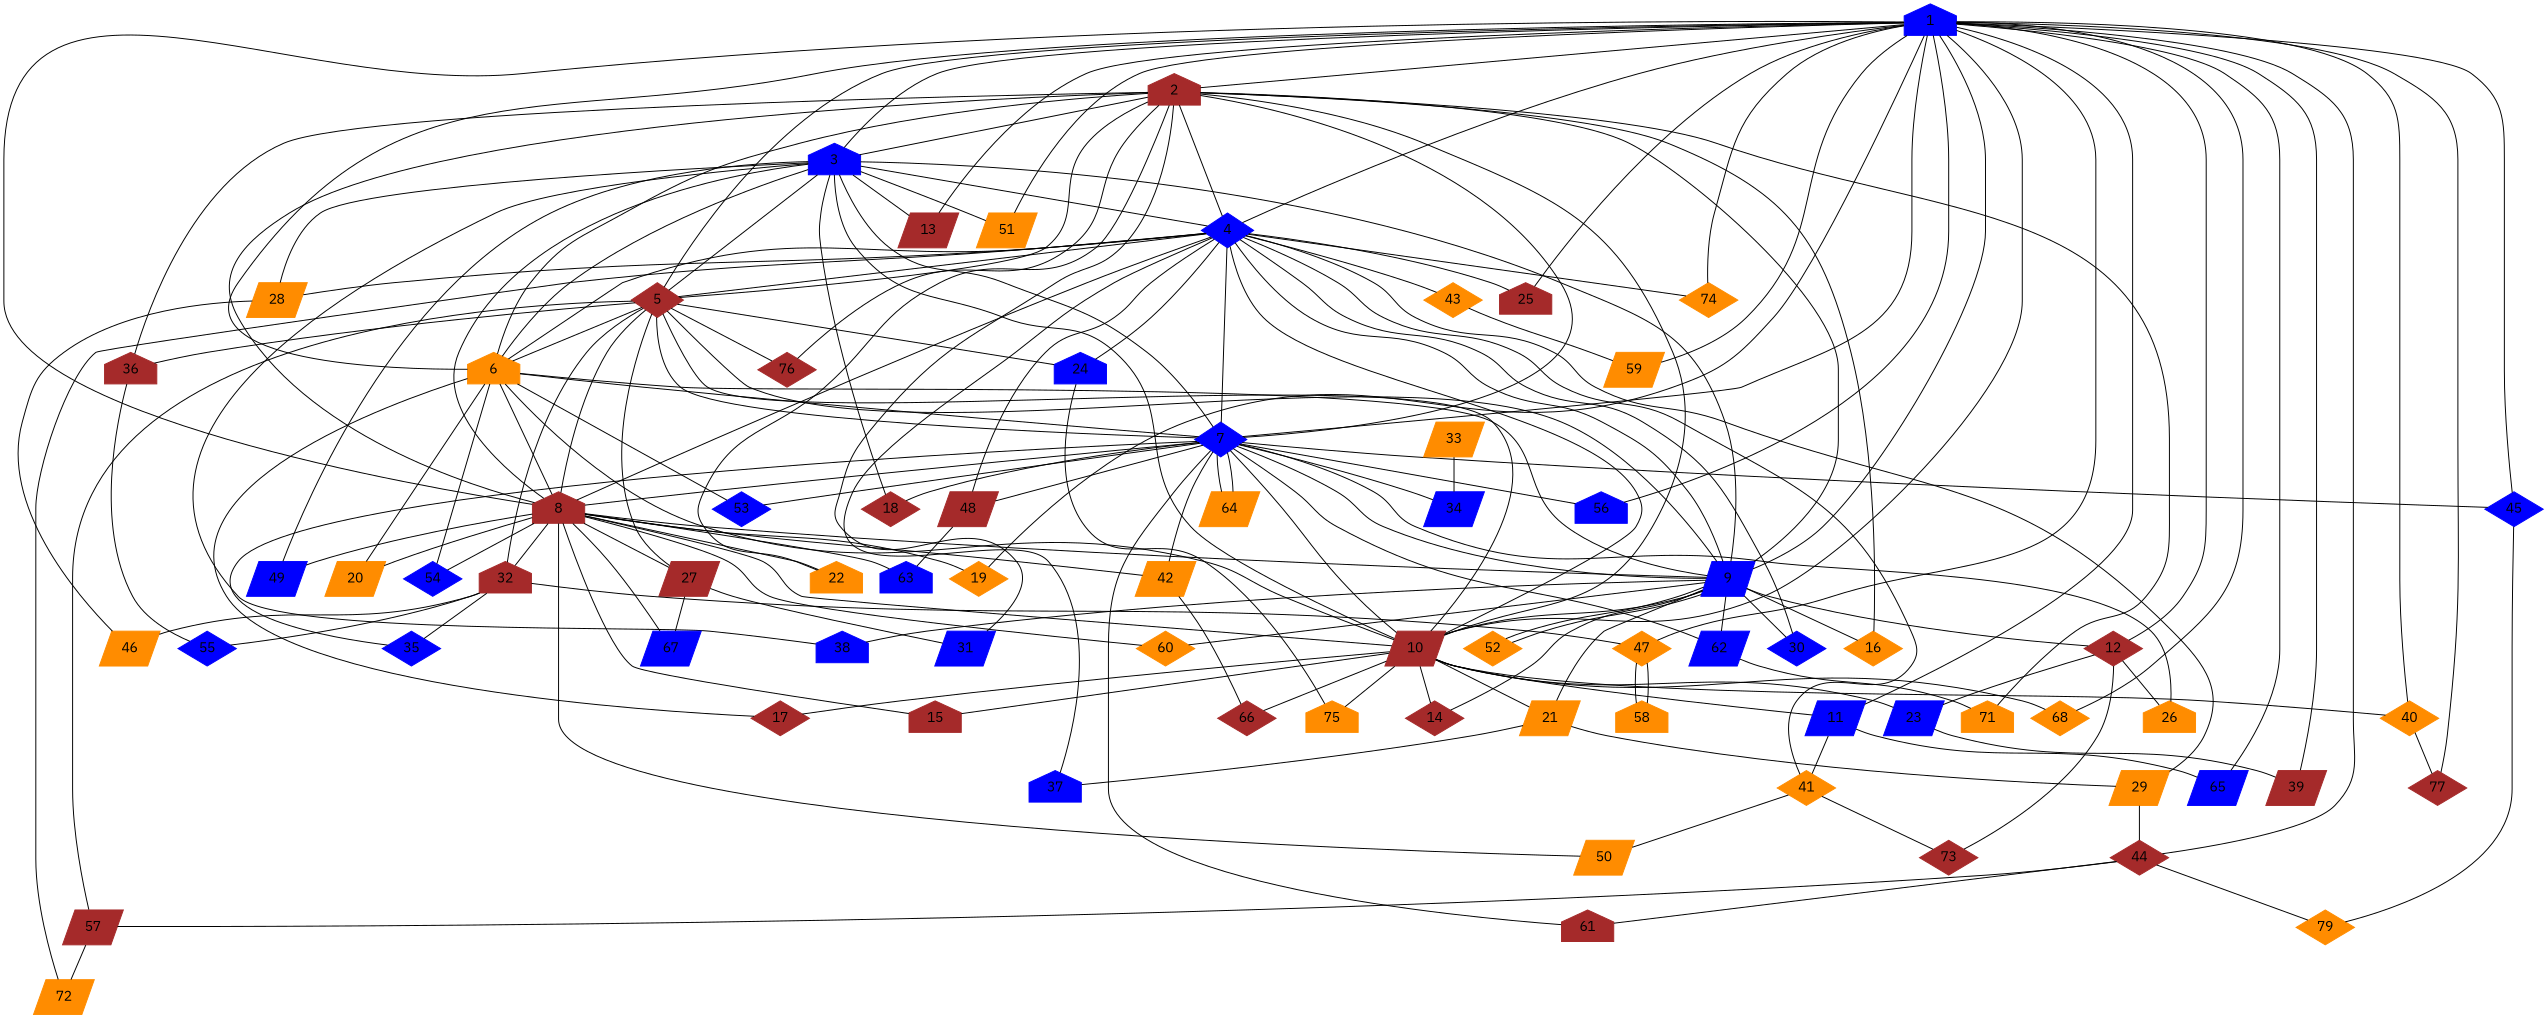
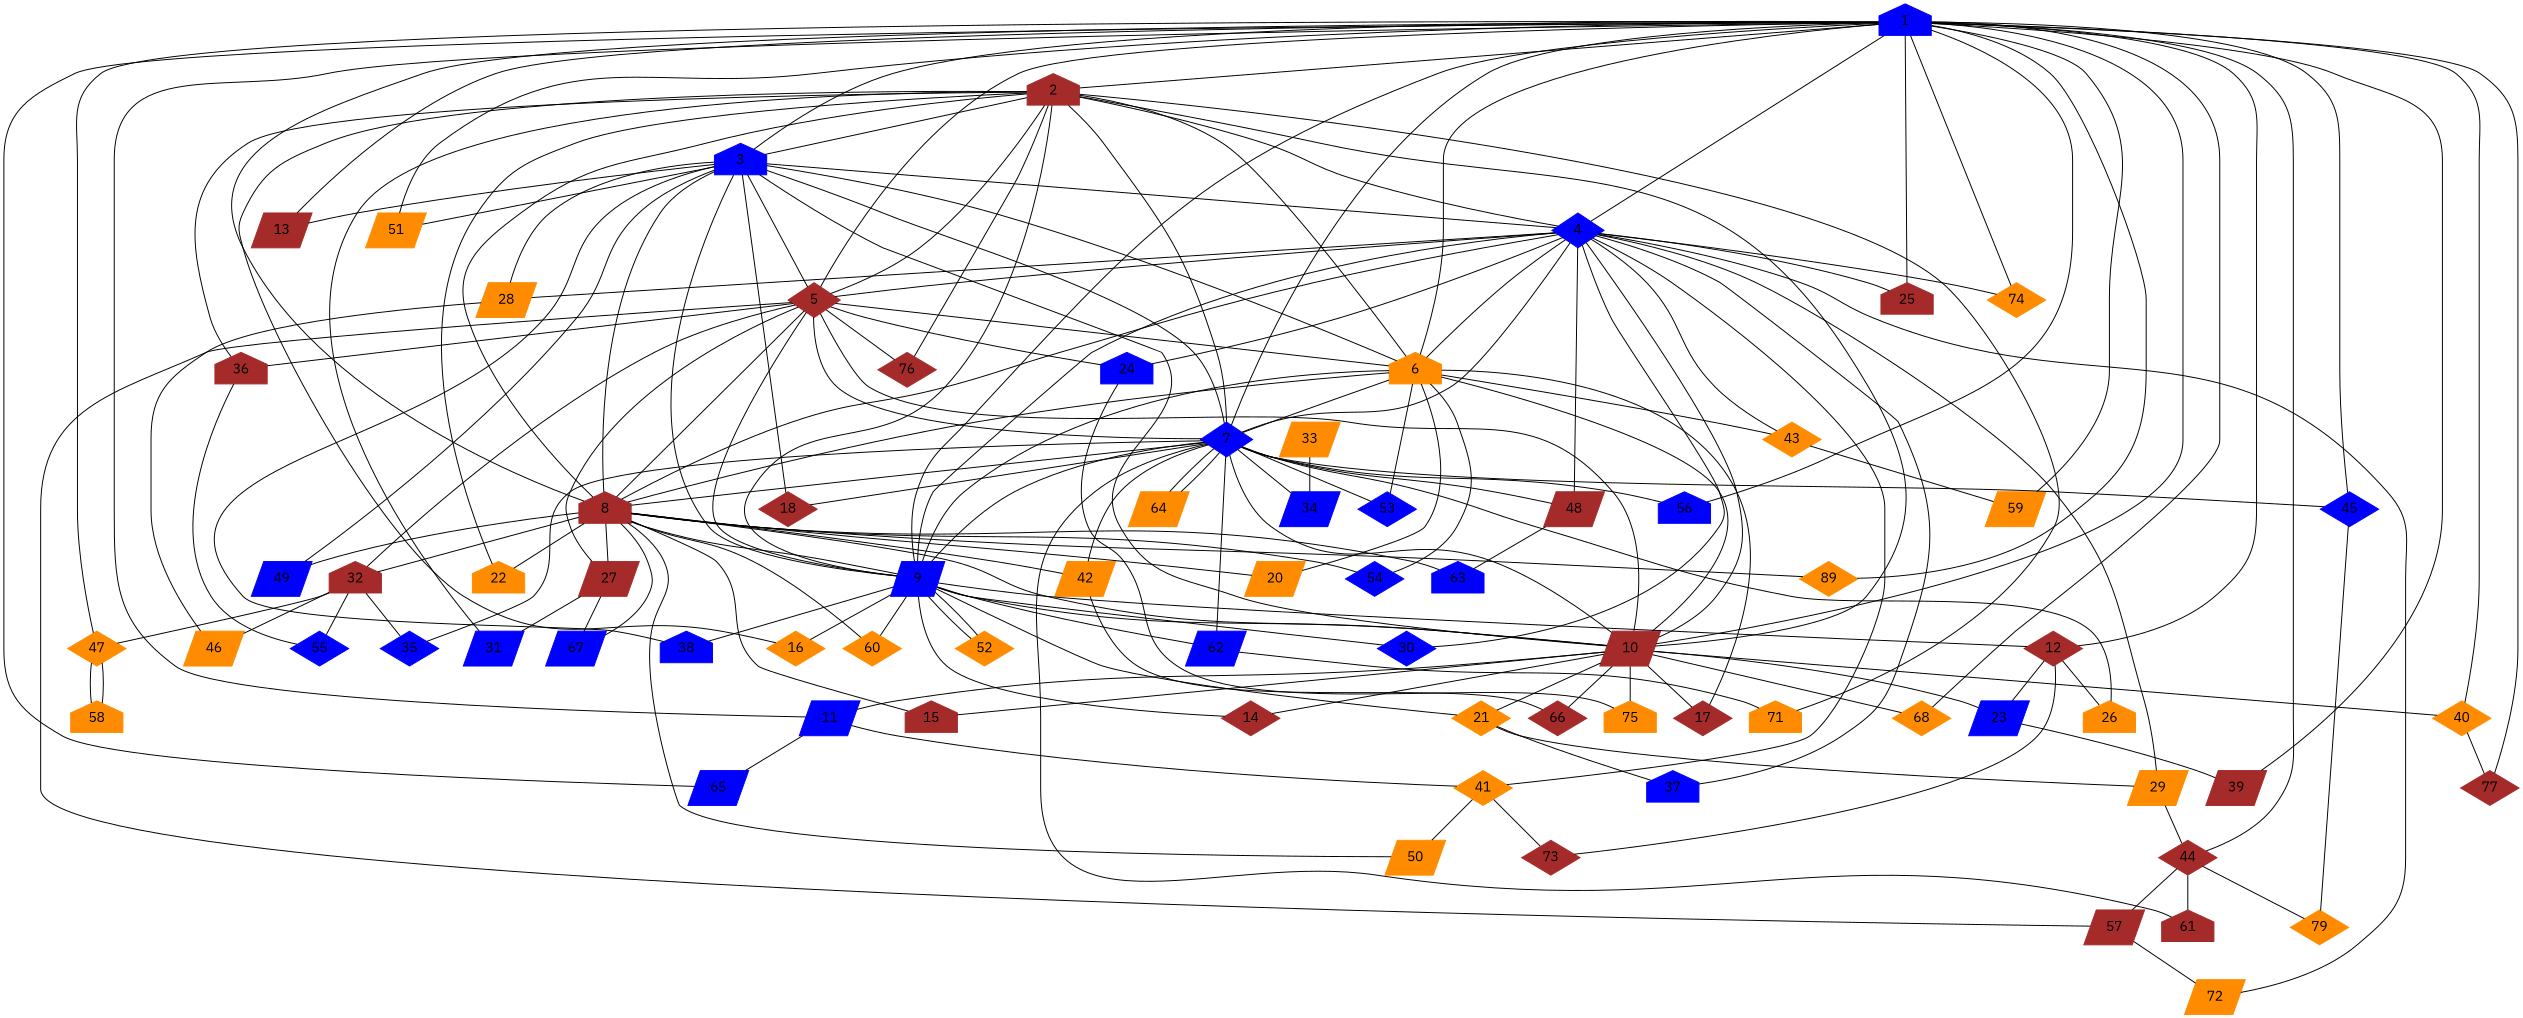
none -> (1607, 403)
(979, 579) -> (1829, 579)
(1550, 718) -> (1481, 718)
